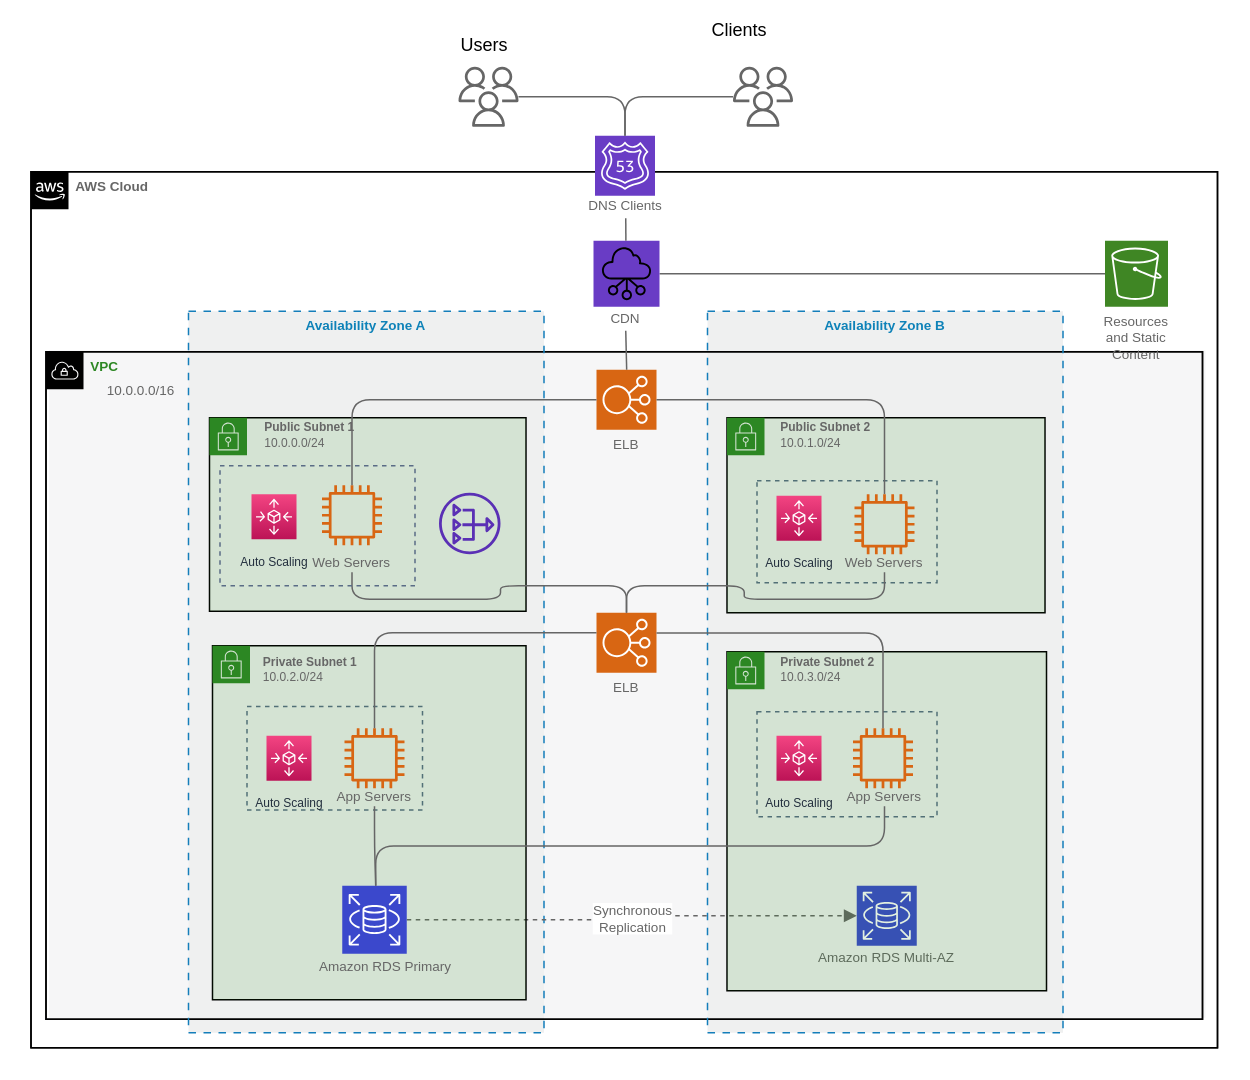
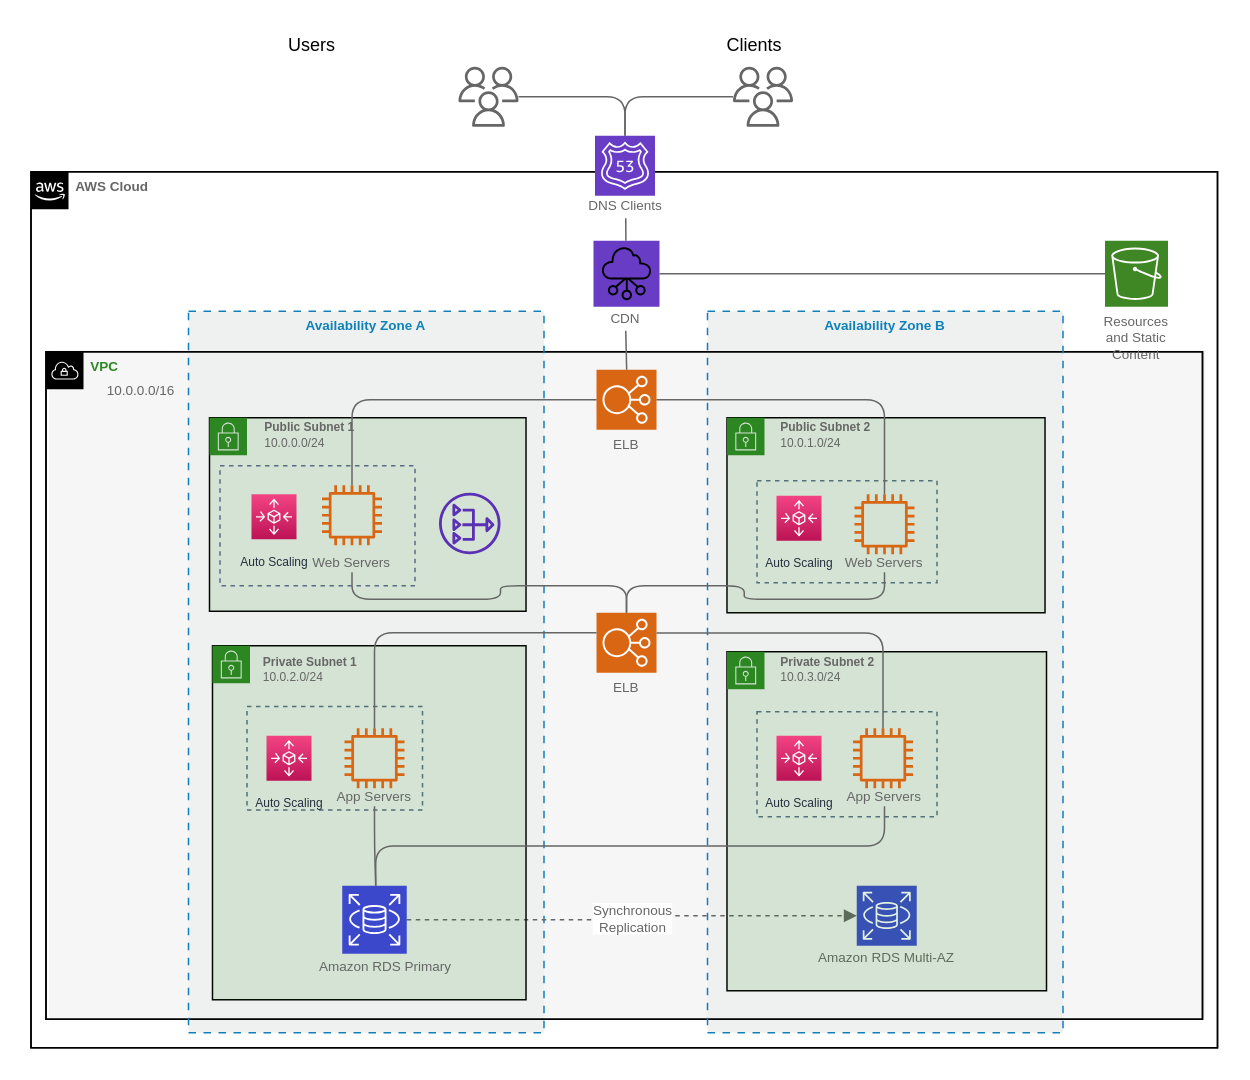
(739, 31) -> (754, 46)
(484, 46) -> (311, 46)
